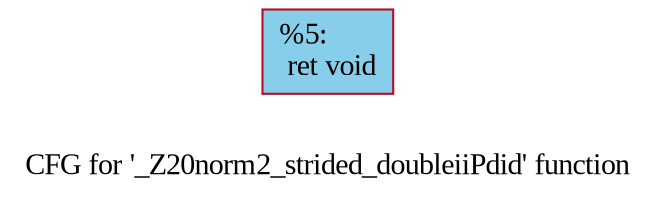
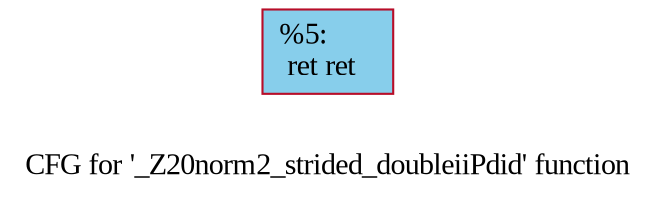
(328, 66) -> (318, 66)
